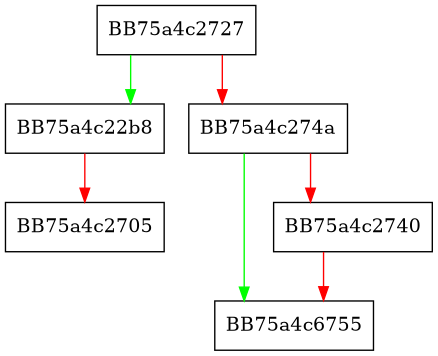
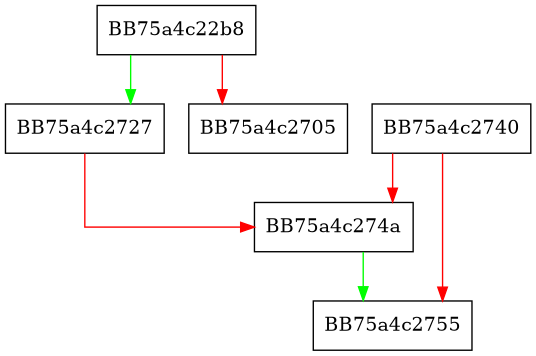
(131, 72) -> (131, 72)
(311, 171) -> (393, 171)
(294, 326) -> (393, 326)
